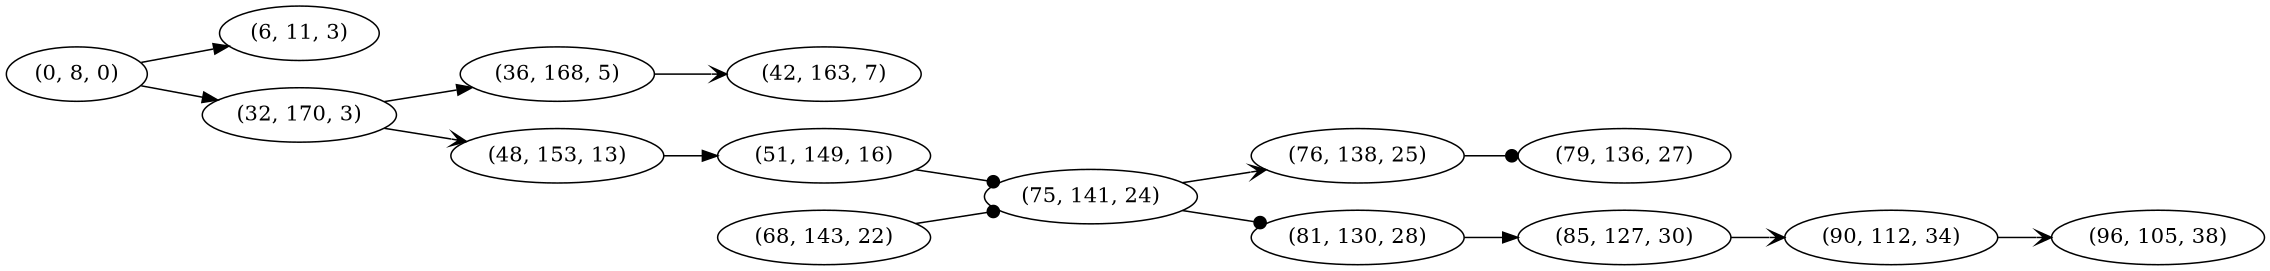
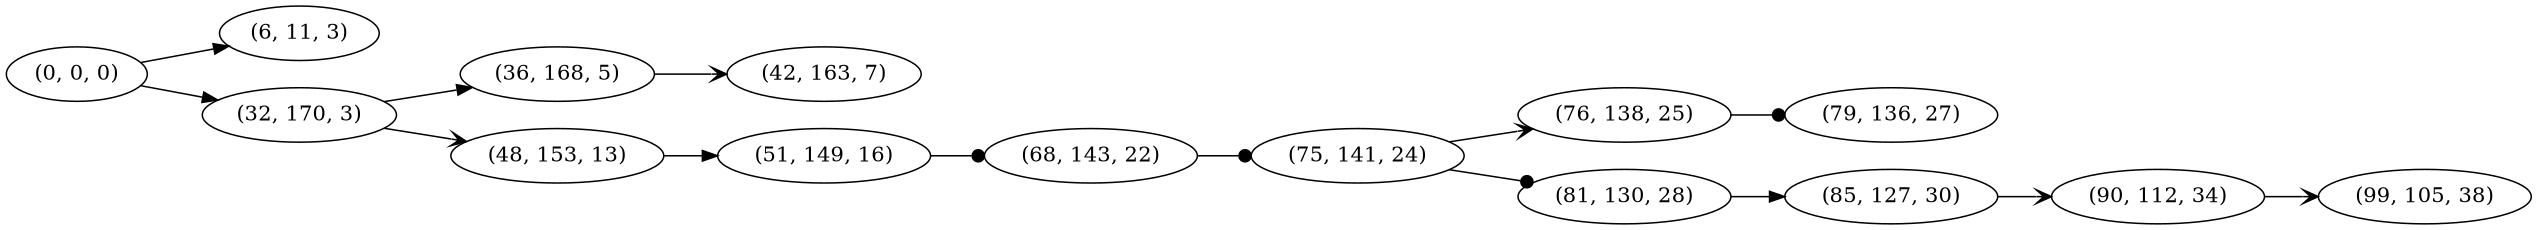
(77, 74) -> (77, 74)
(951, 175) -> (951, 156)
(2158, 237) -> (2425, 197)
